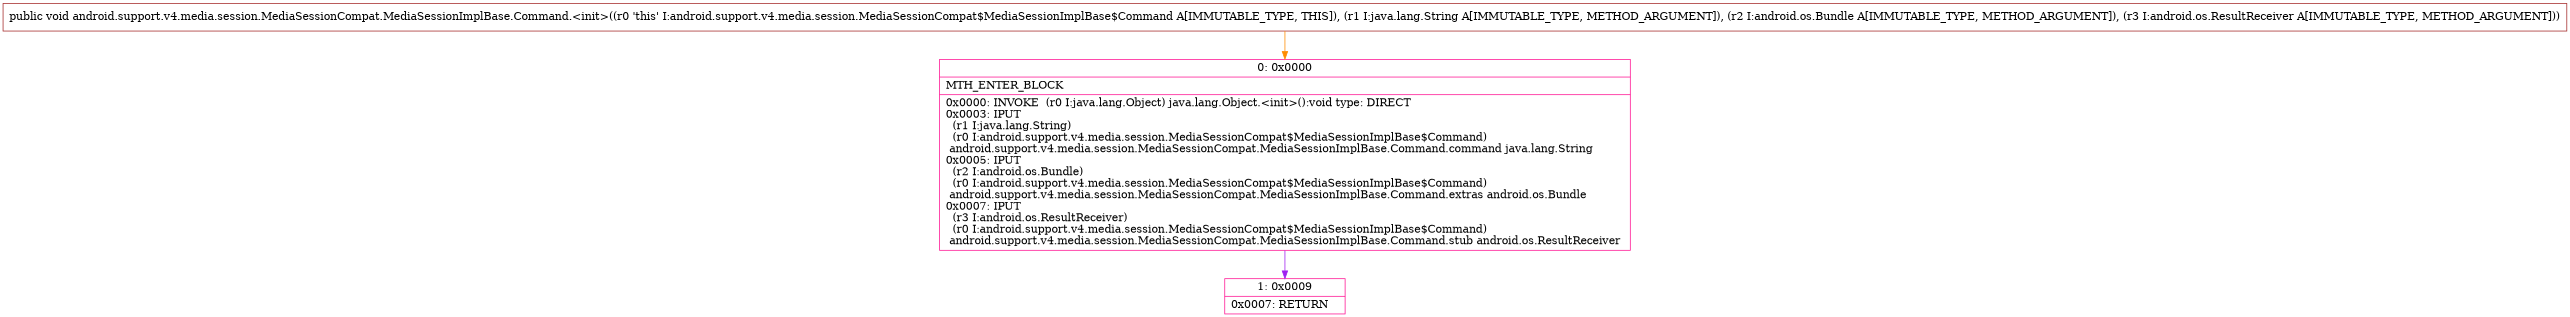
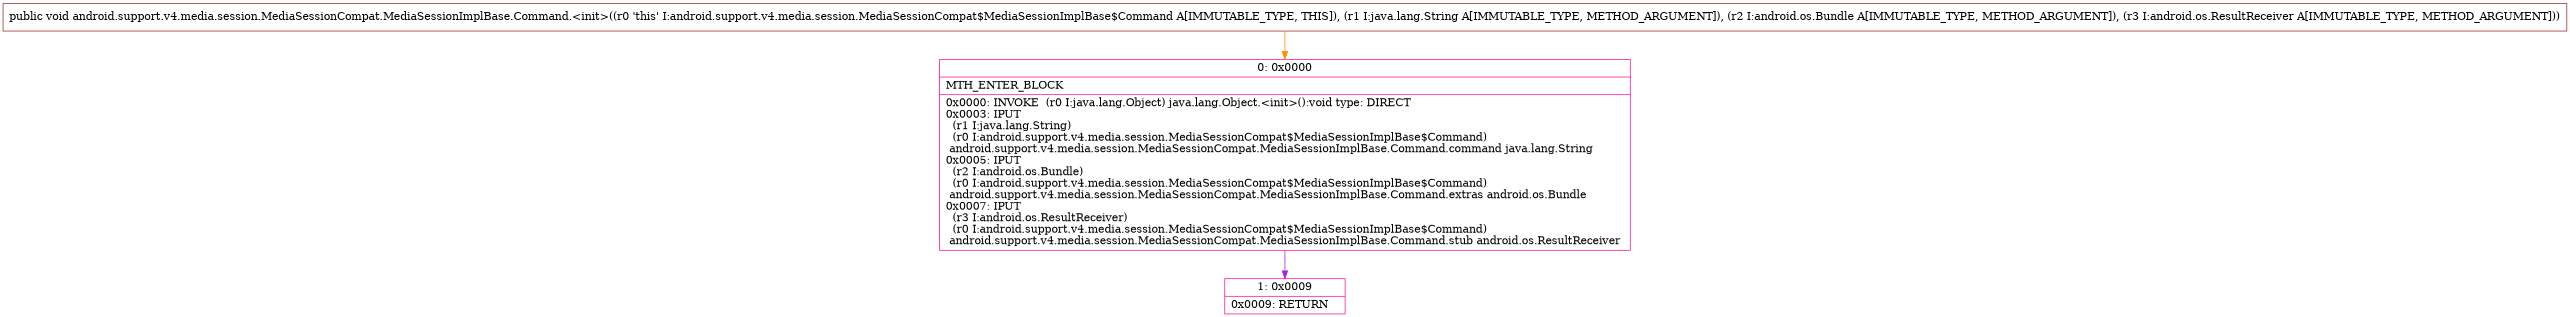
(1285, 305) -> (1285, 305)
